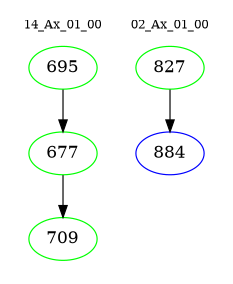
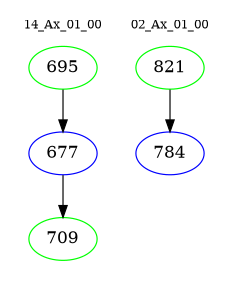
(170, 68) -> (170, 68)
(63, 153) -> (63, 153)
(170, 153) -> (170, 153)
